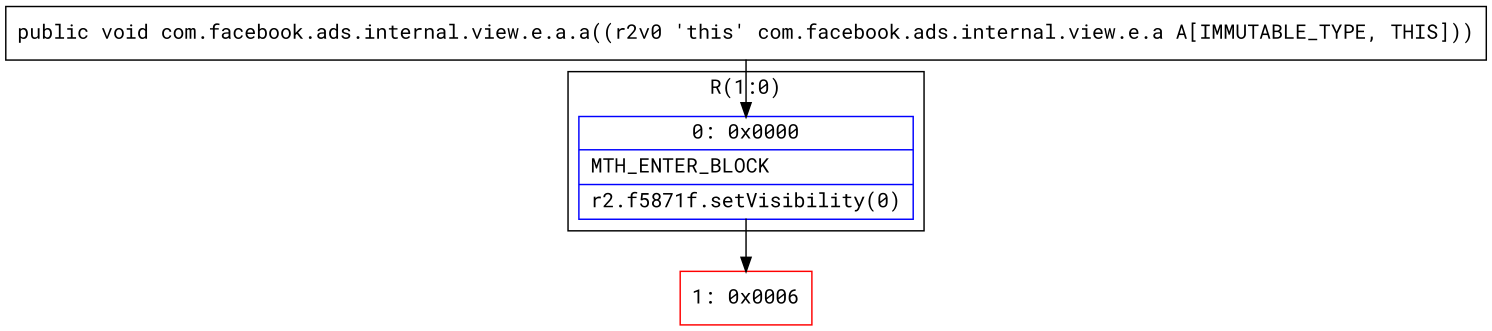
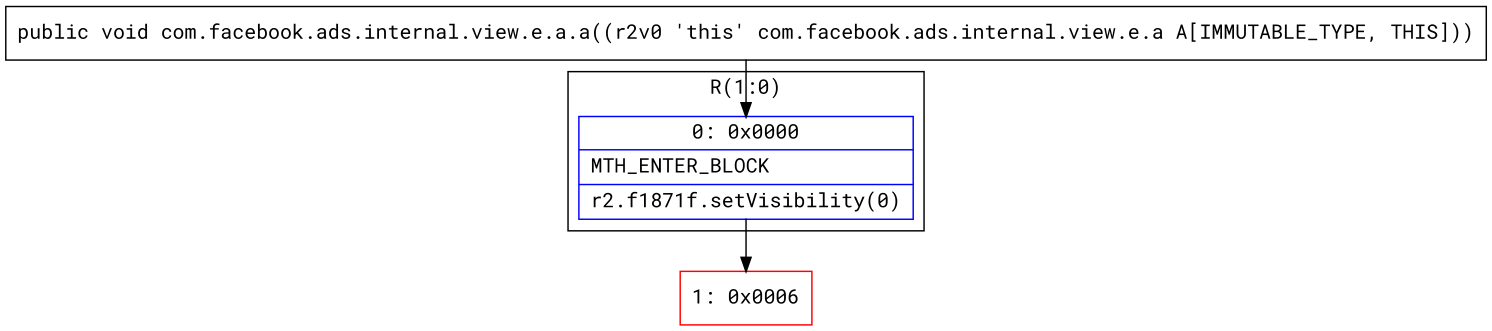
(746, 201) -> (746, 201)
